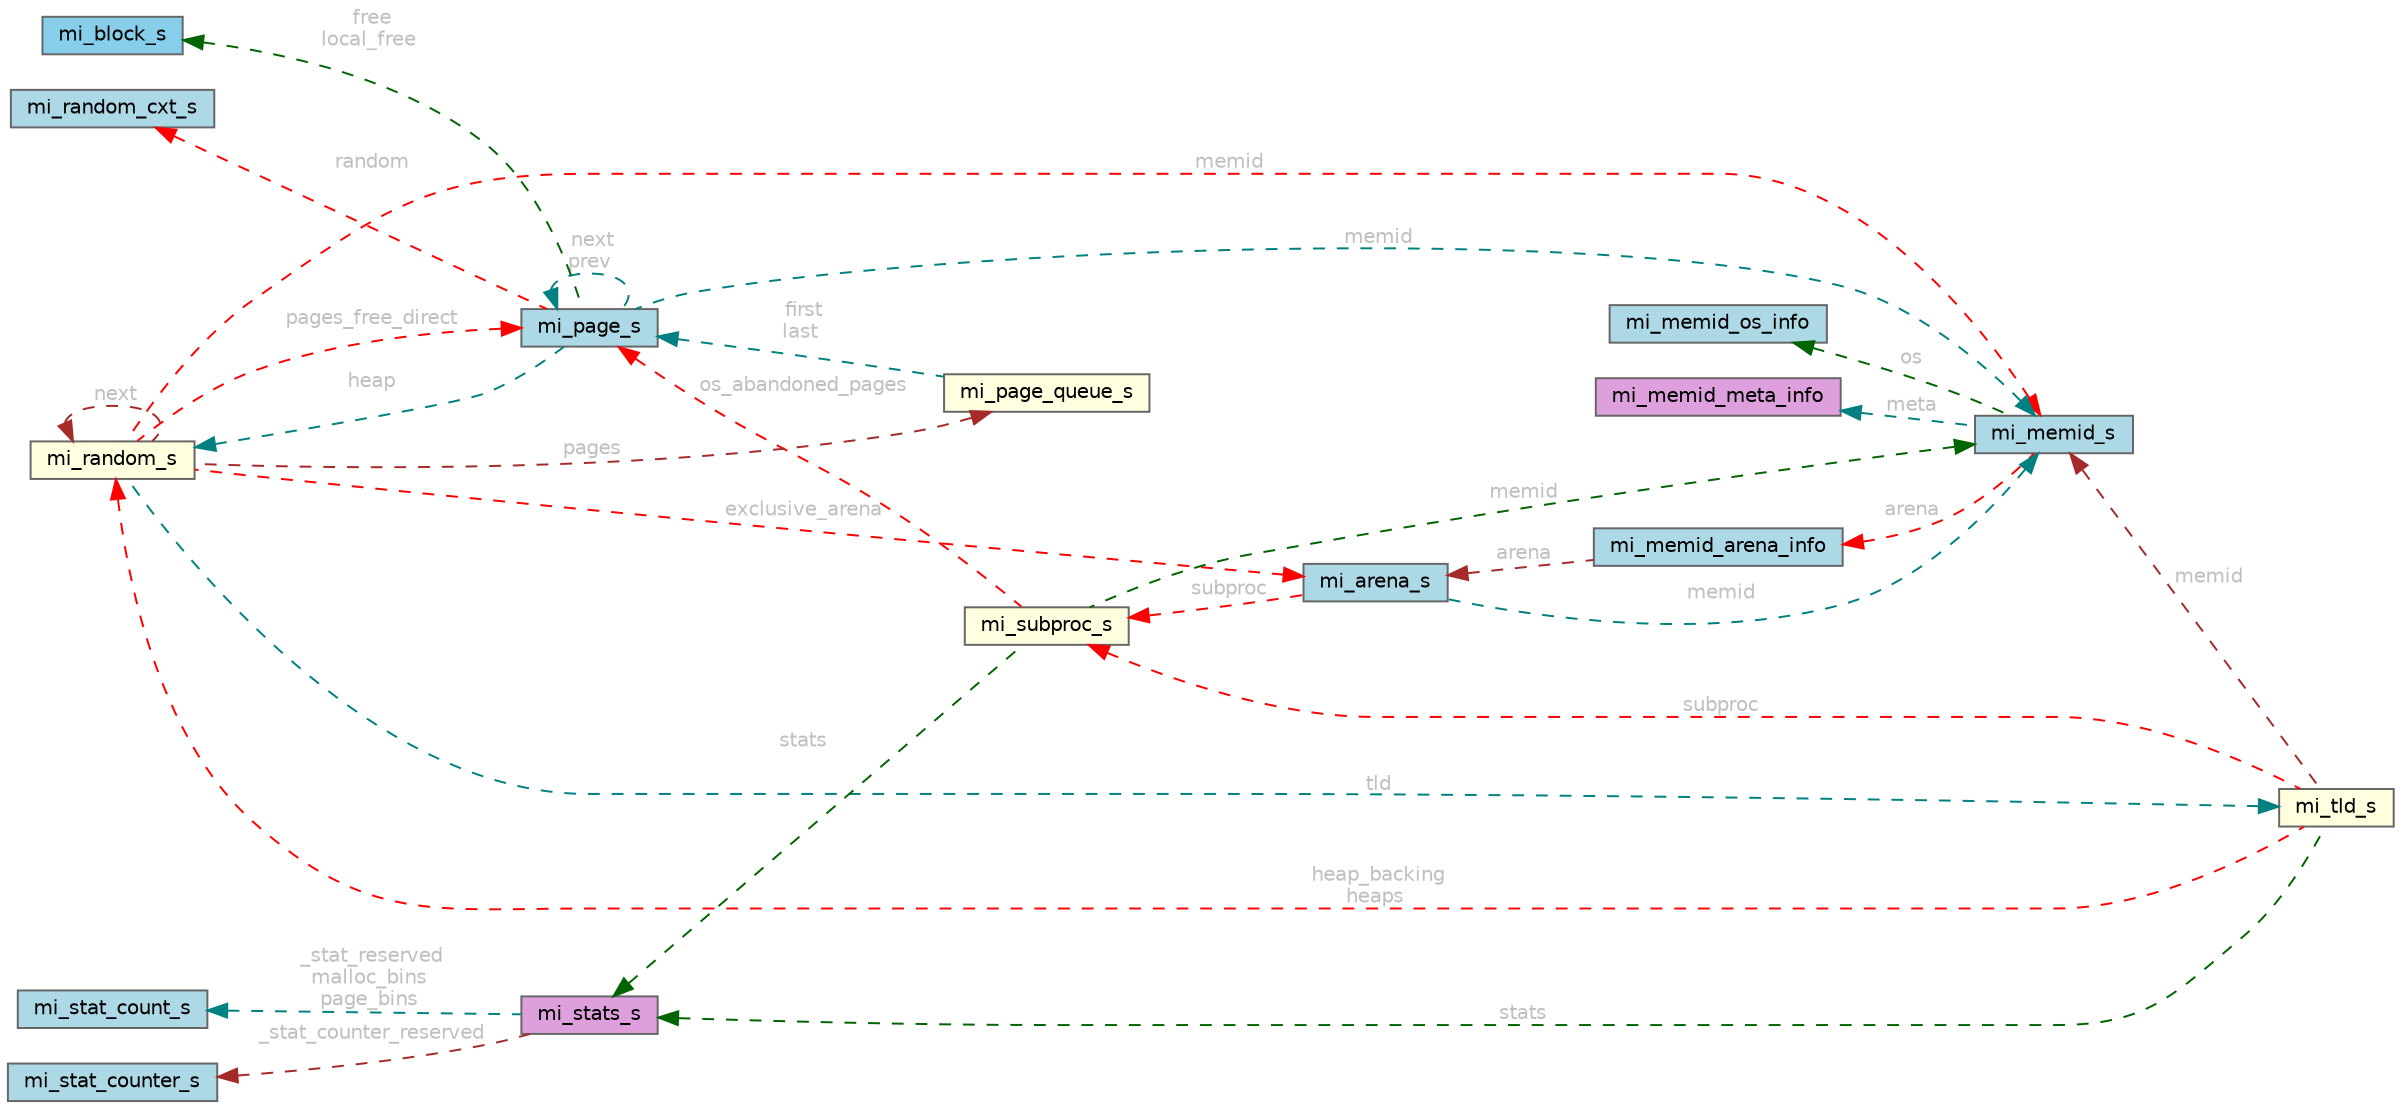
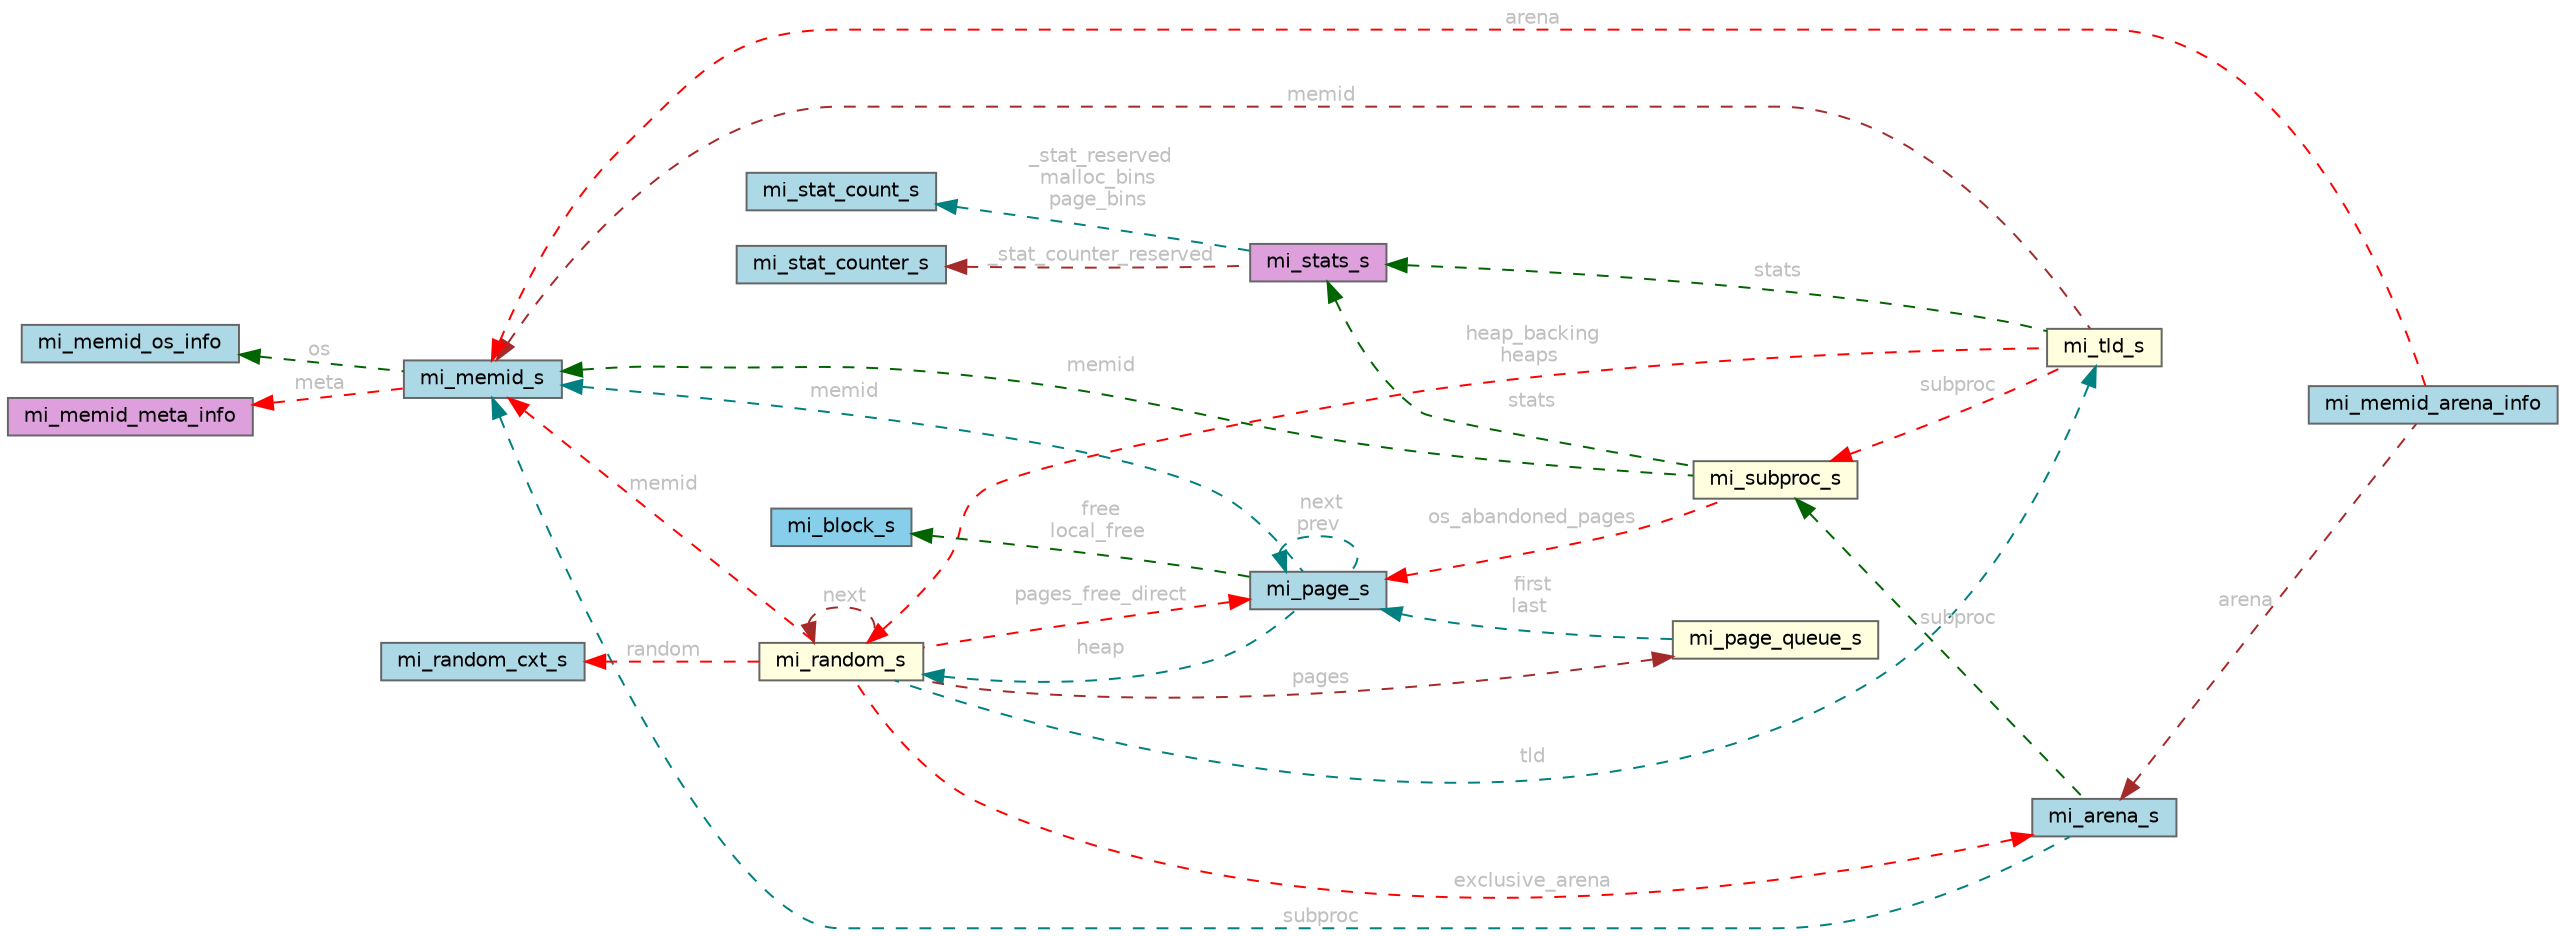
(351, 218) -> (682, 662)
(1918, 419) -> (338, 396)
(1957, 513) -> (1483, 30)
(1718, 593) -> (1318, 917)
(1226, 606) -> (1947, 656)
